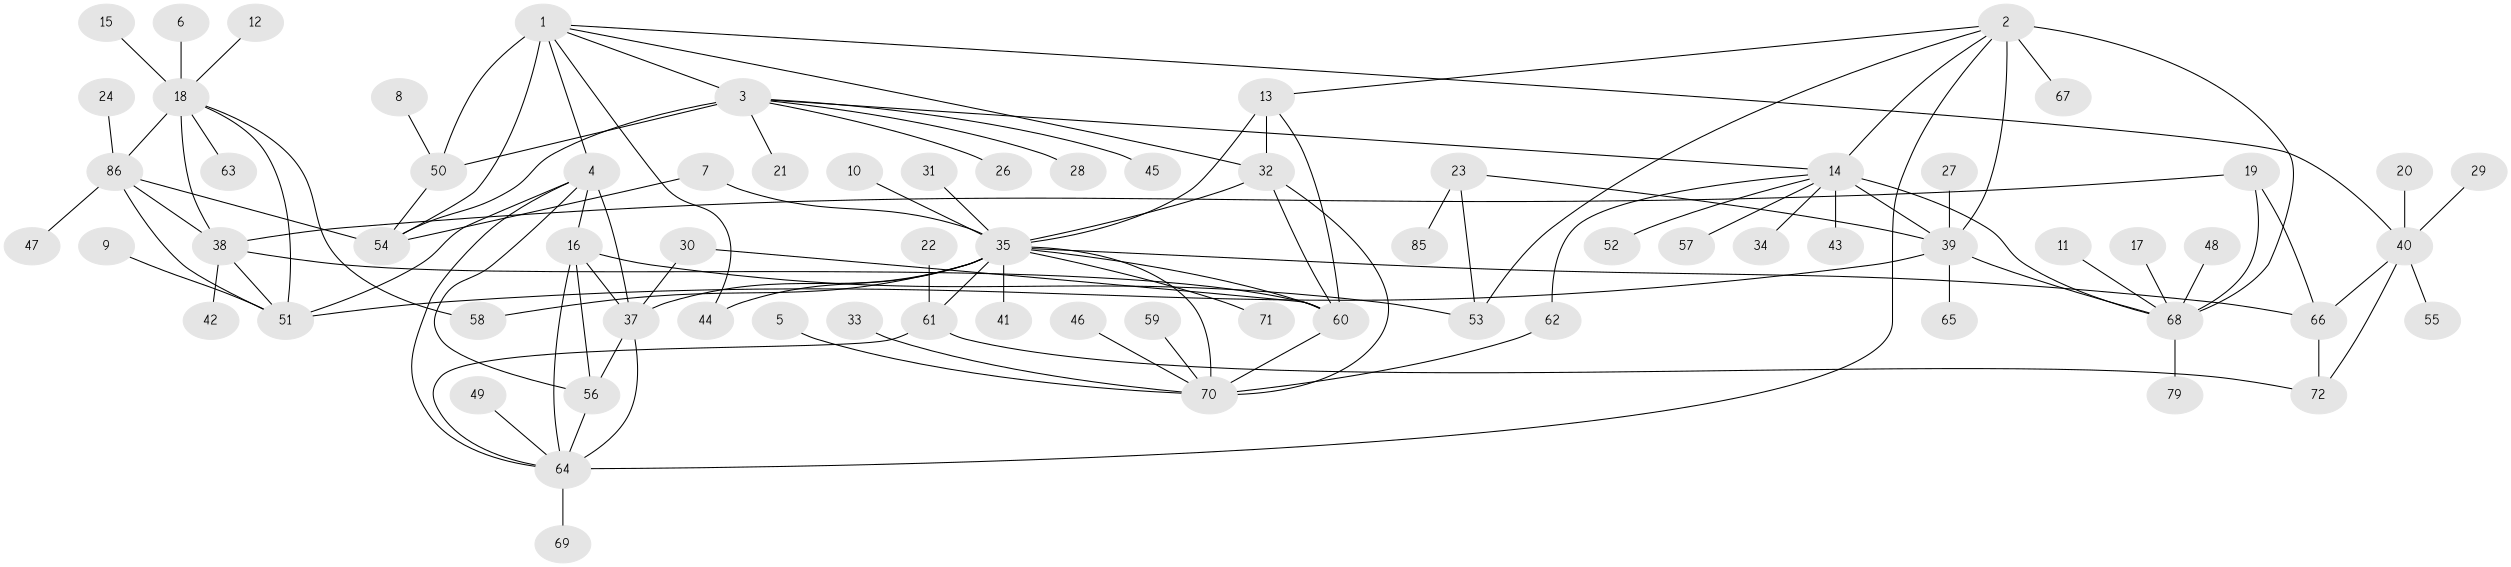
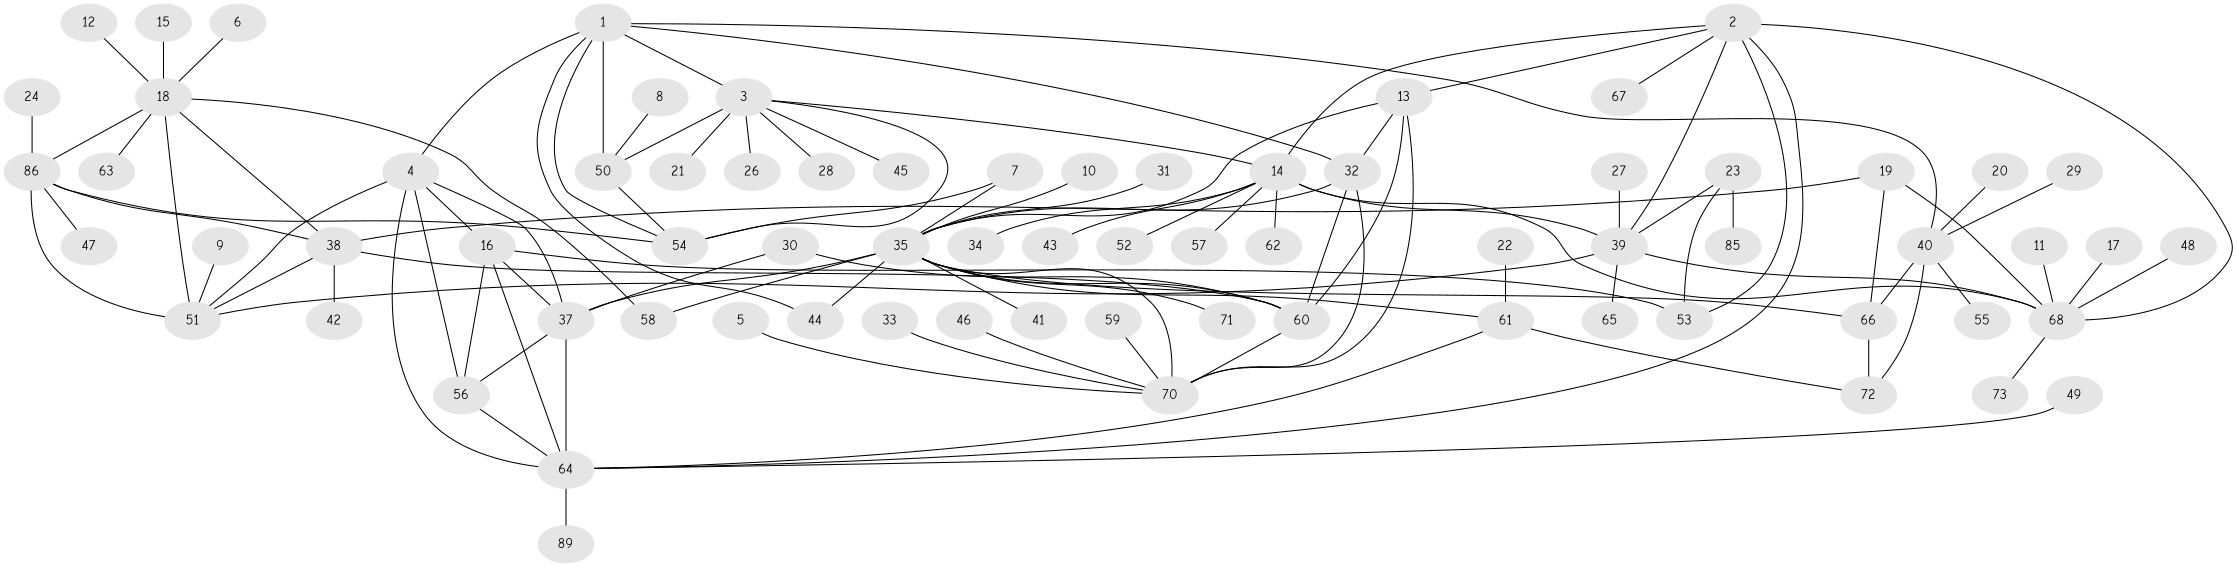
(1408, 366) -> (1380, 318)
(2175, 395) -> (2000, 395)
(563, 544) -> (566, 544)
